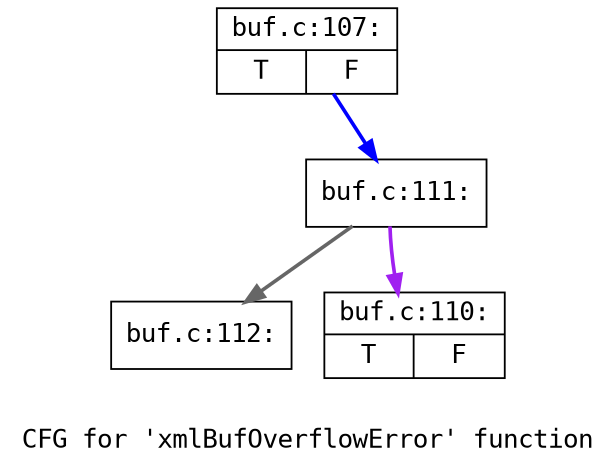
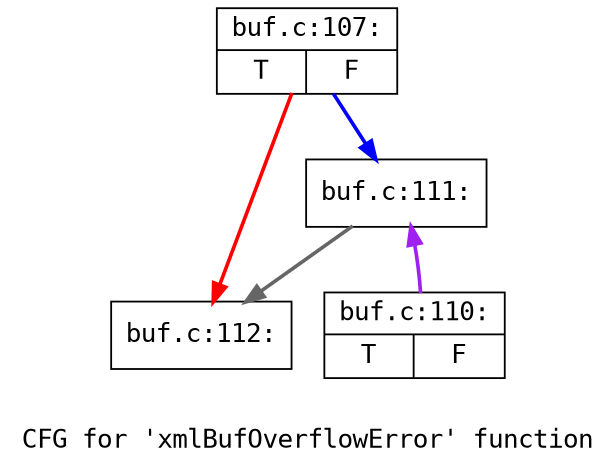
none -> (256, 189)
(392, 251) -> (418, 269)
